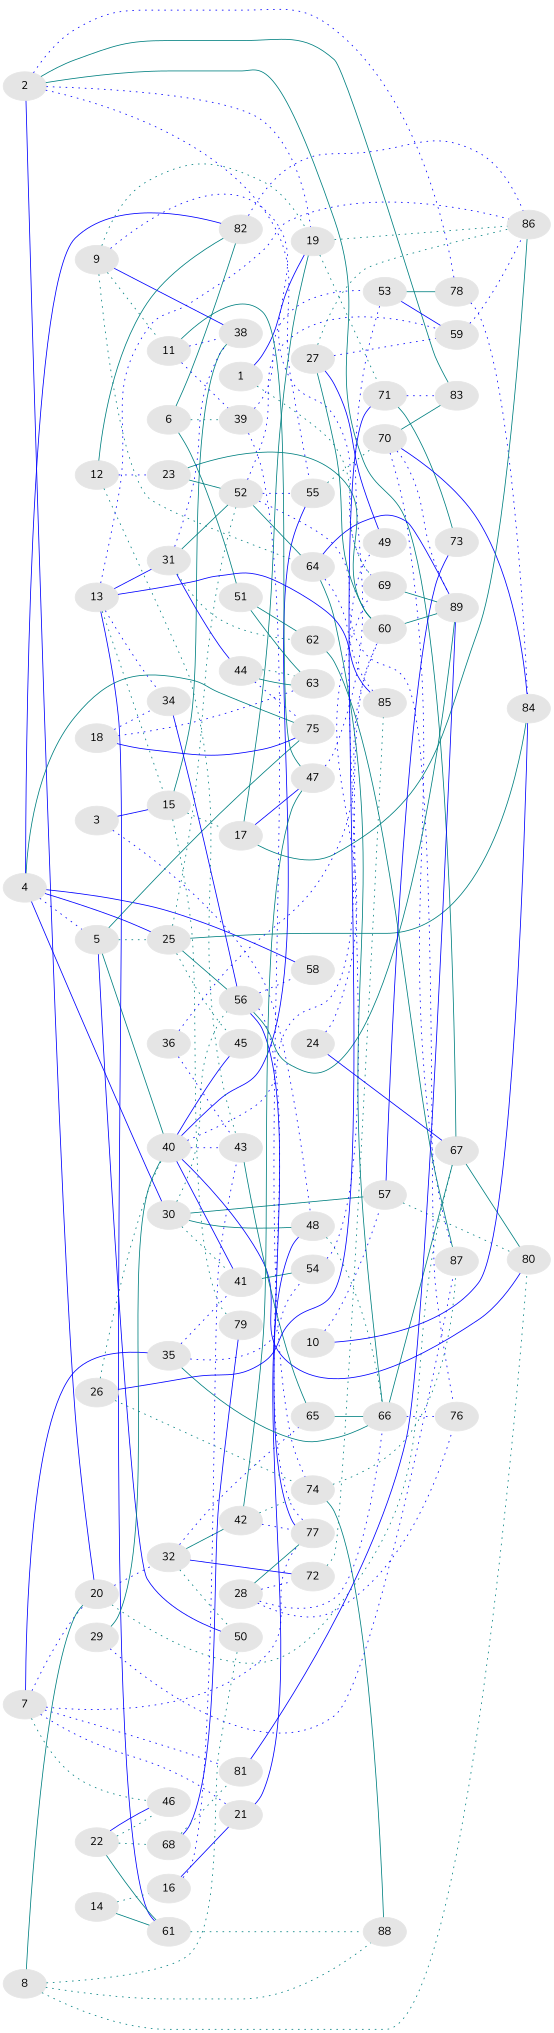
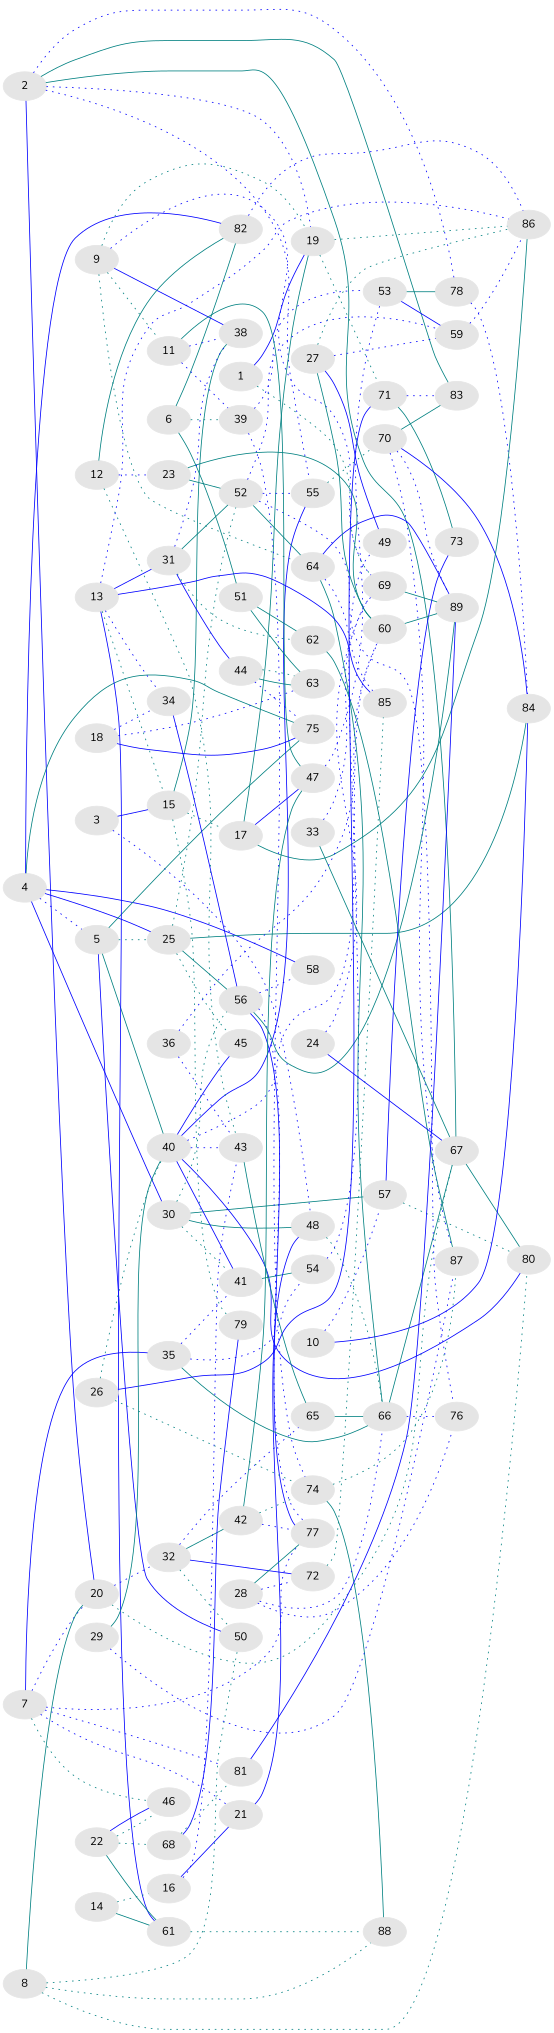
none -> (313, 833)
